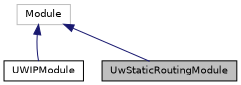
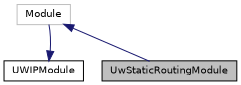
(37, 48) -> (50, 38)
